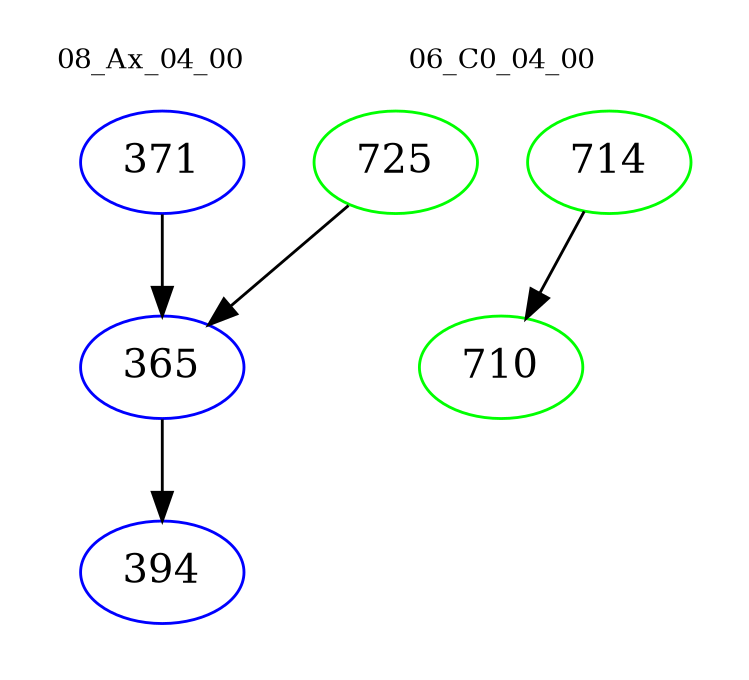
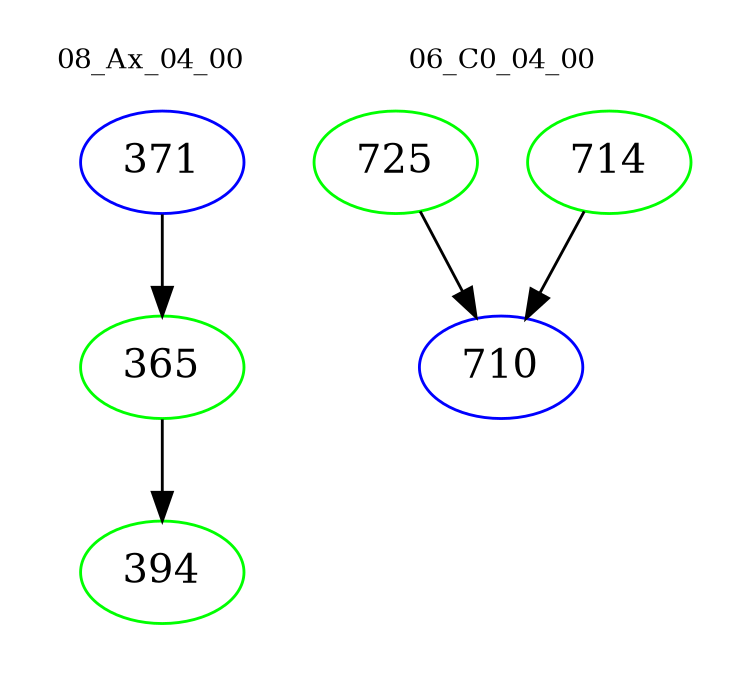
(310, 238) -> (441, 251)
(162, 367) -> (162, 367)
(501, 367) -> (501, 367)
(162, 572) -> (162, 572)
